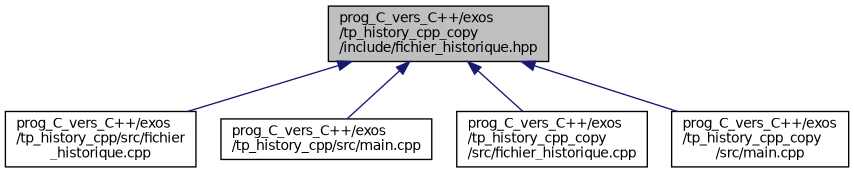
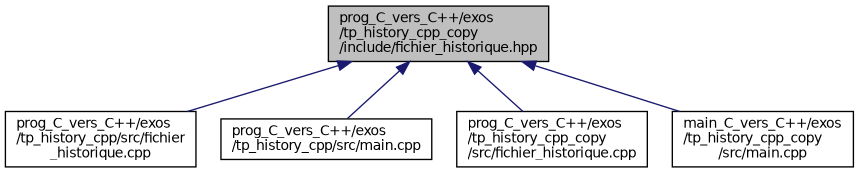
(760, 139) -> (763, 139)
